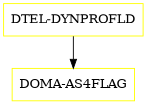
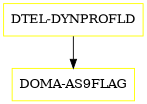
(73, 85) -> (73, 85)
